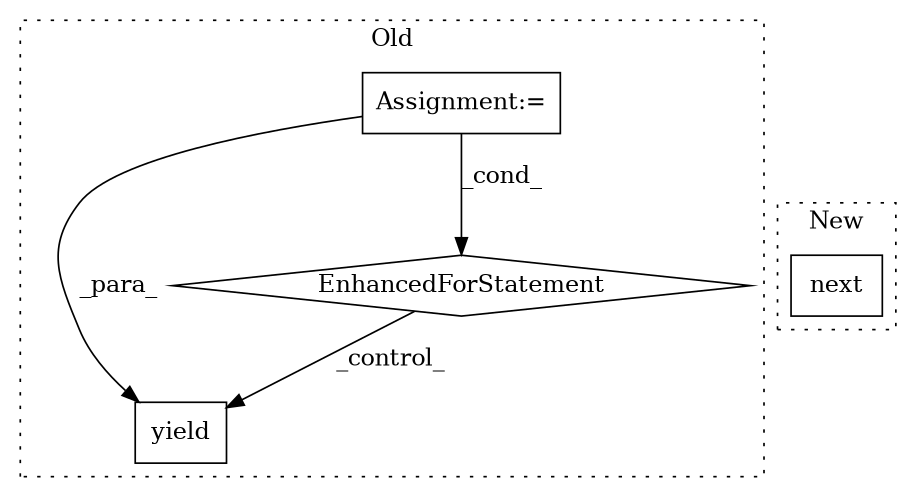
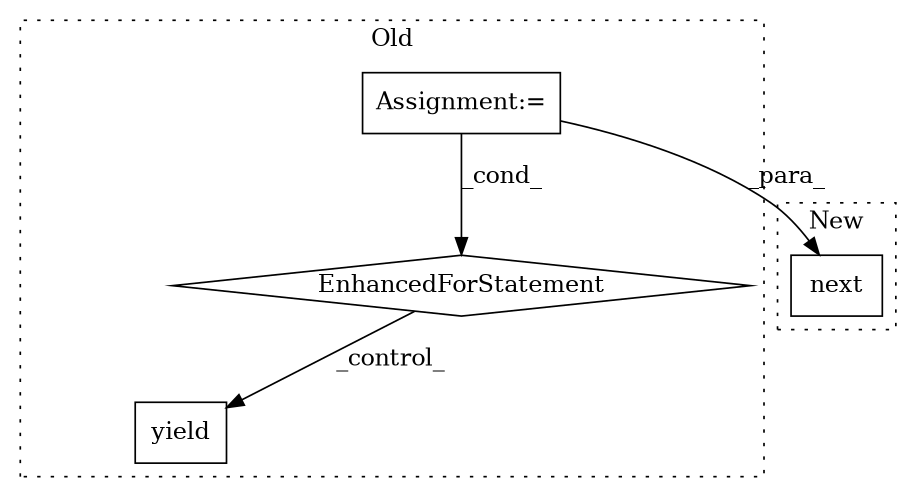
(115, 178) -> (695, 162)
